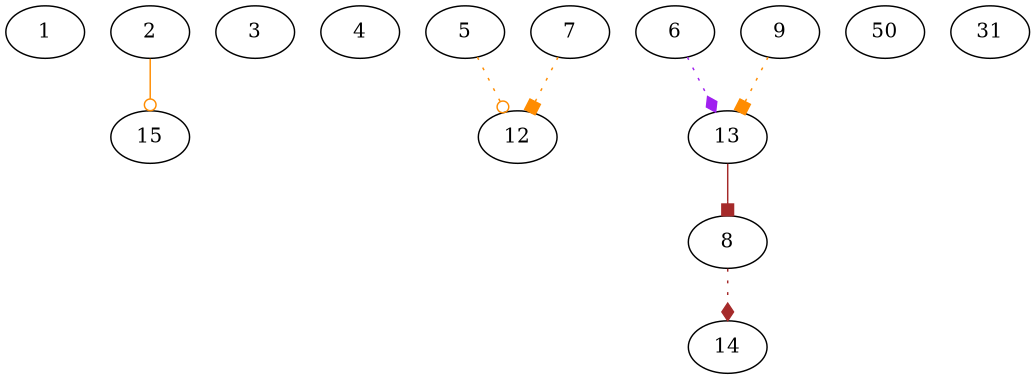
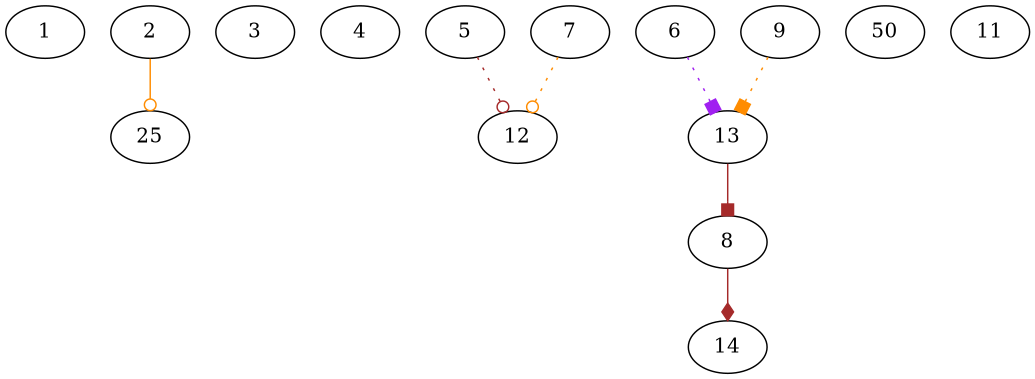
(990, 32) -> (990, 32)
(697, 77) -> (698, 78)
(547, 78) -> (547, 79)
(489, 79) -> (489, 79)
(150, 137) -> (150, 137)
(728, 286) -> (728, 286)
